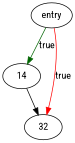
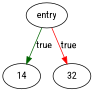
(31, 98) -> none
